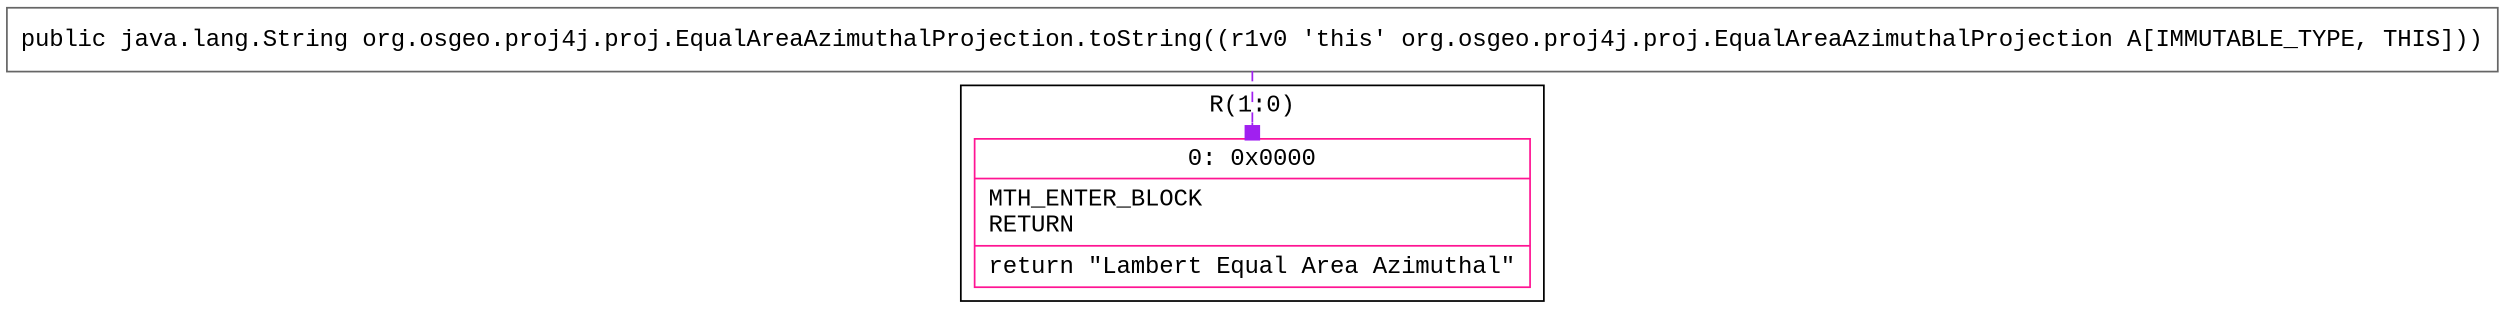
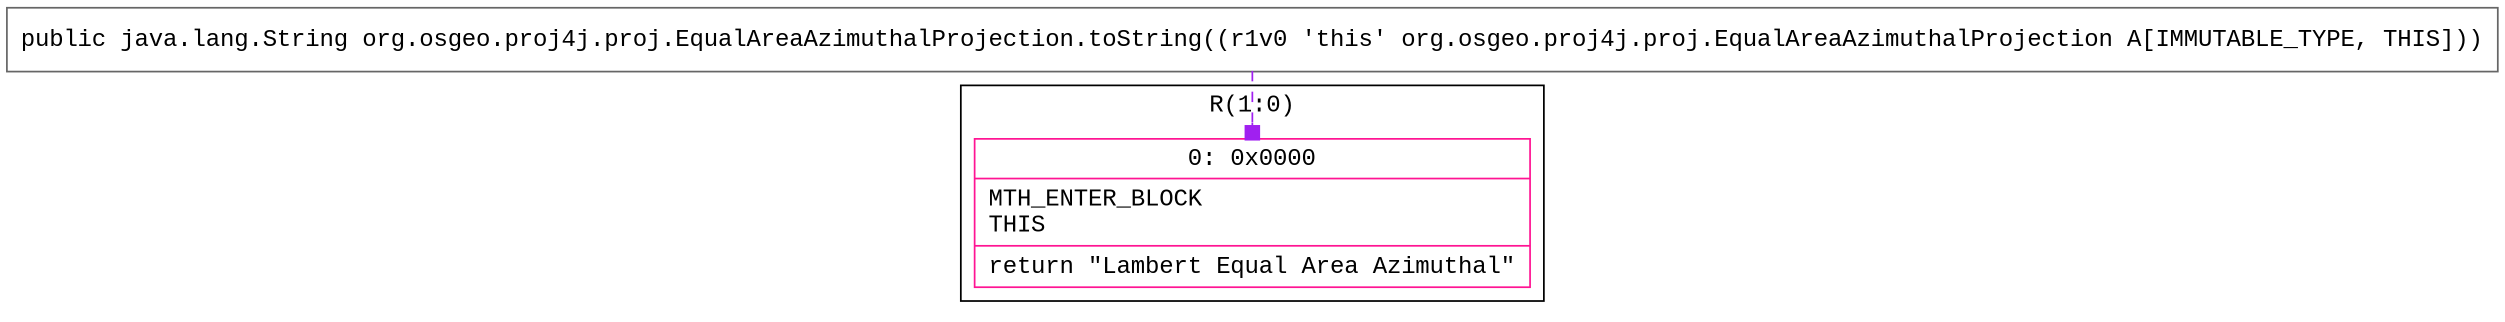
(1032, 224) -> (1018, 224)
